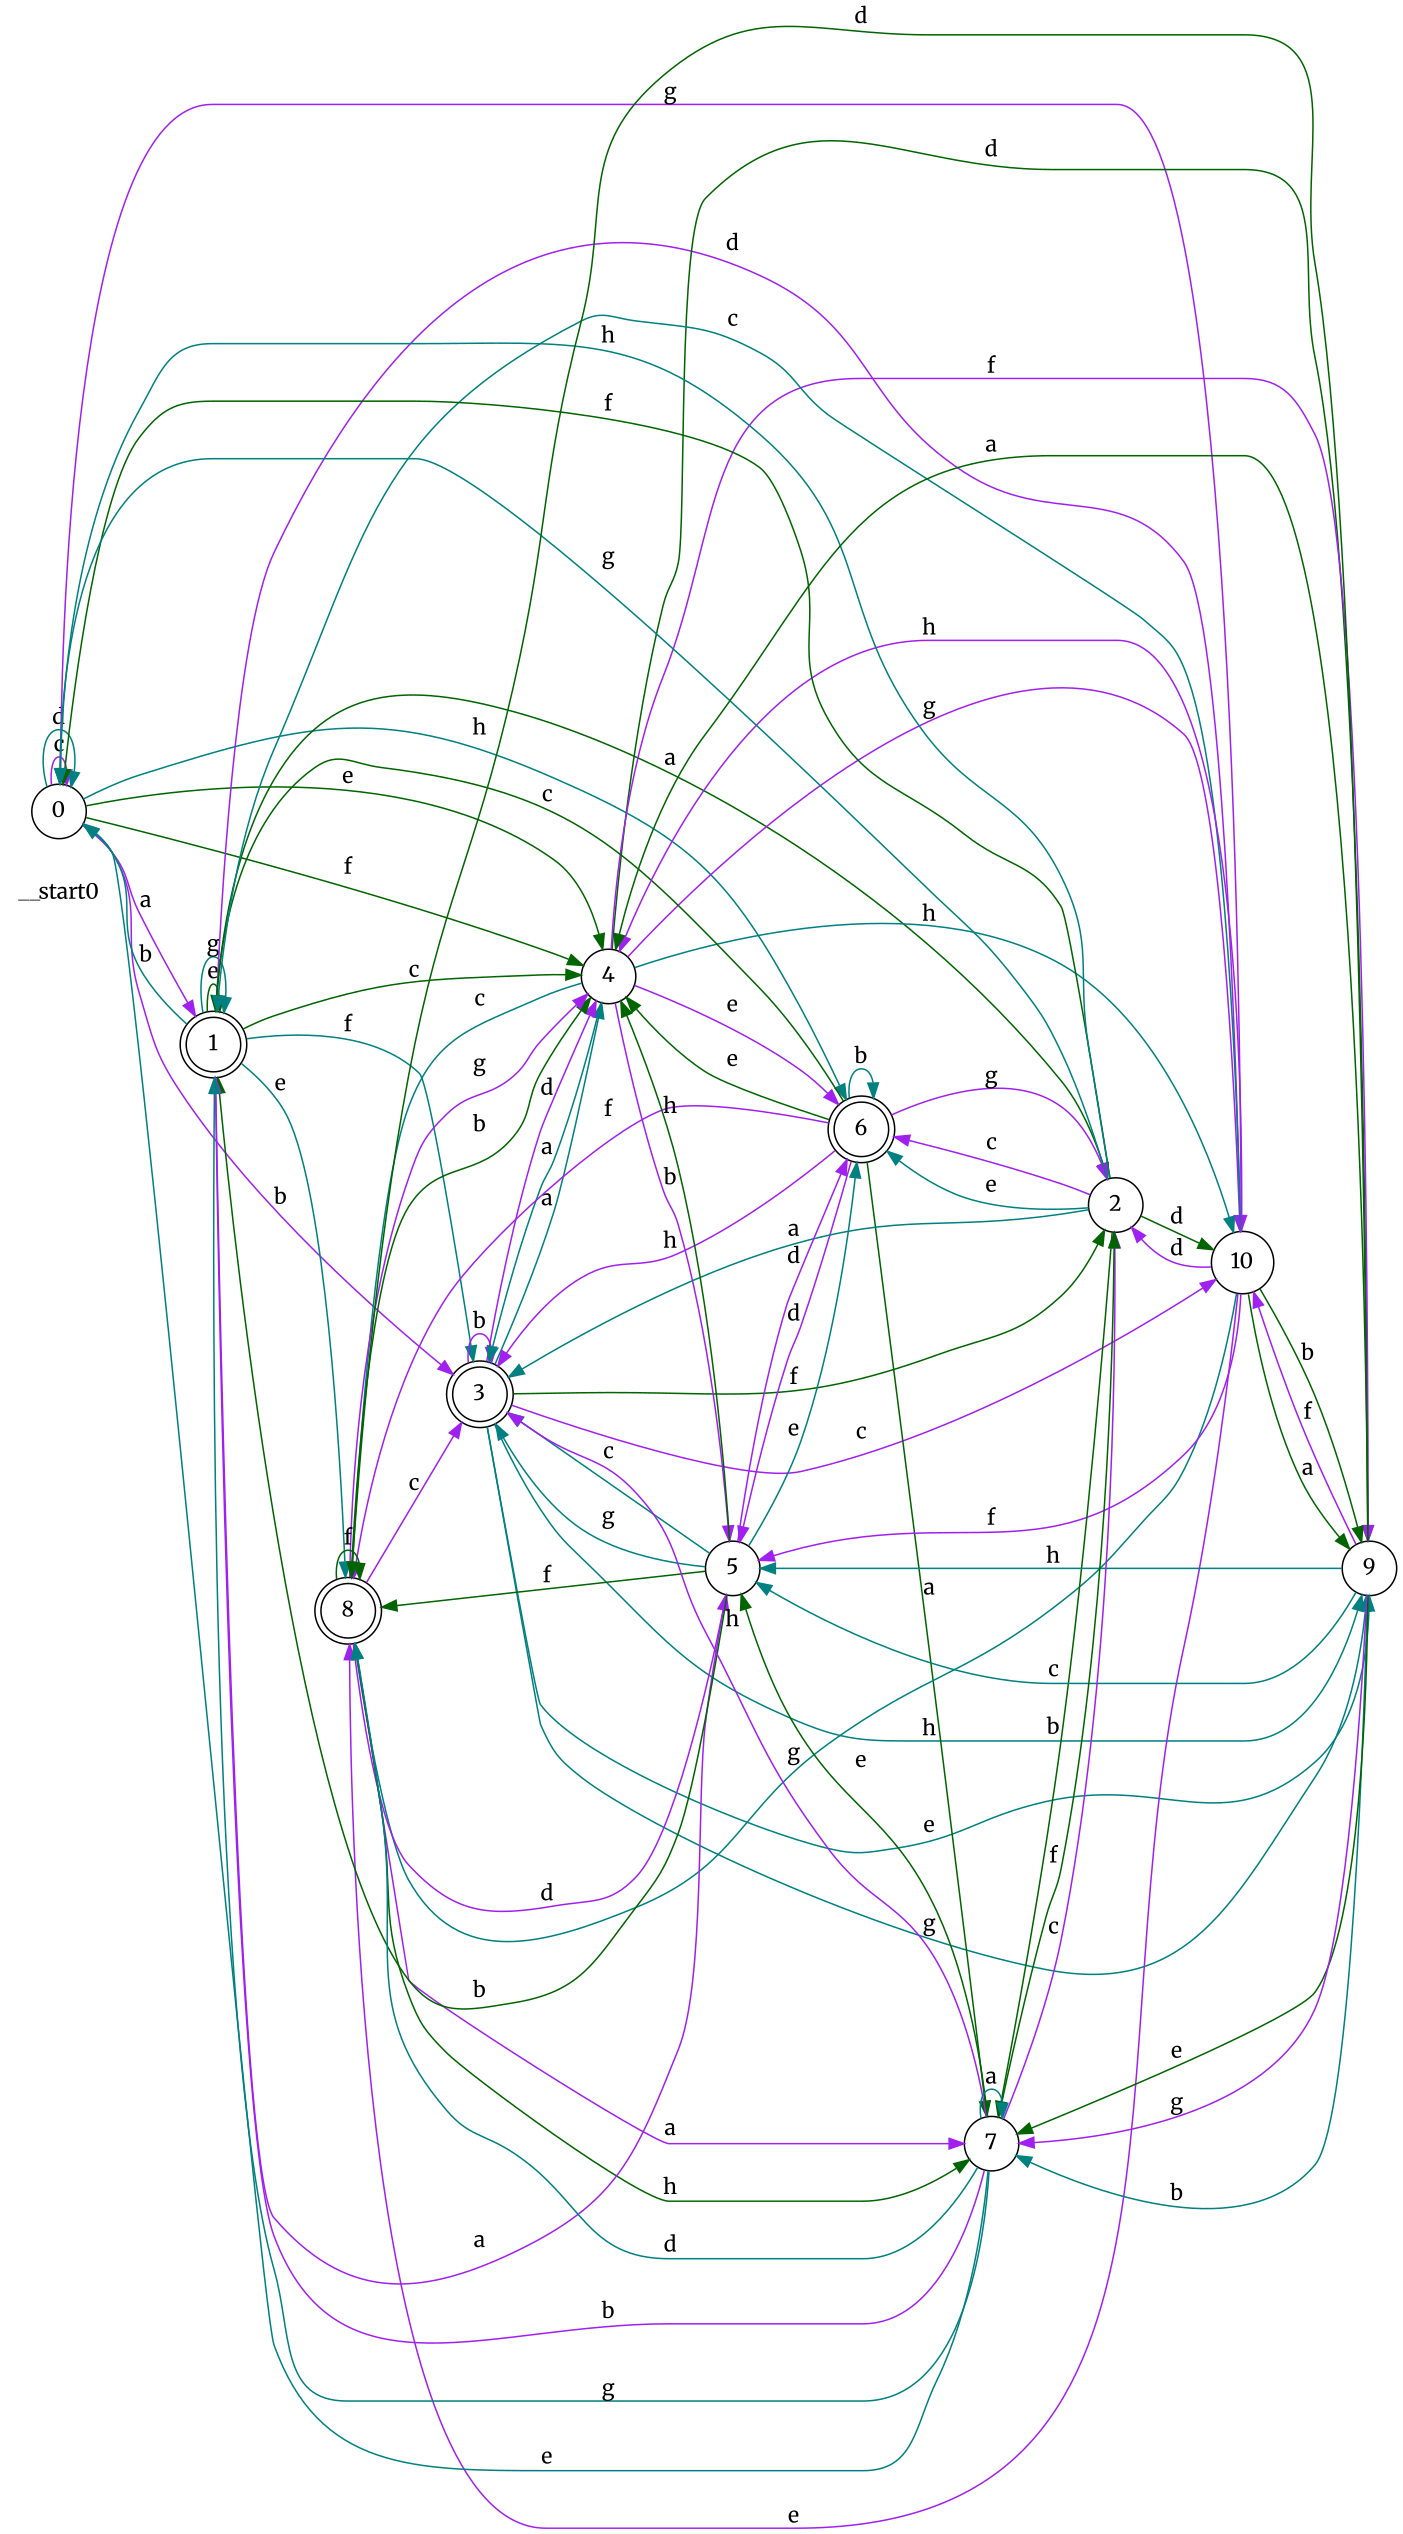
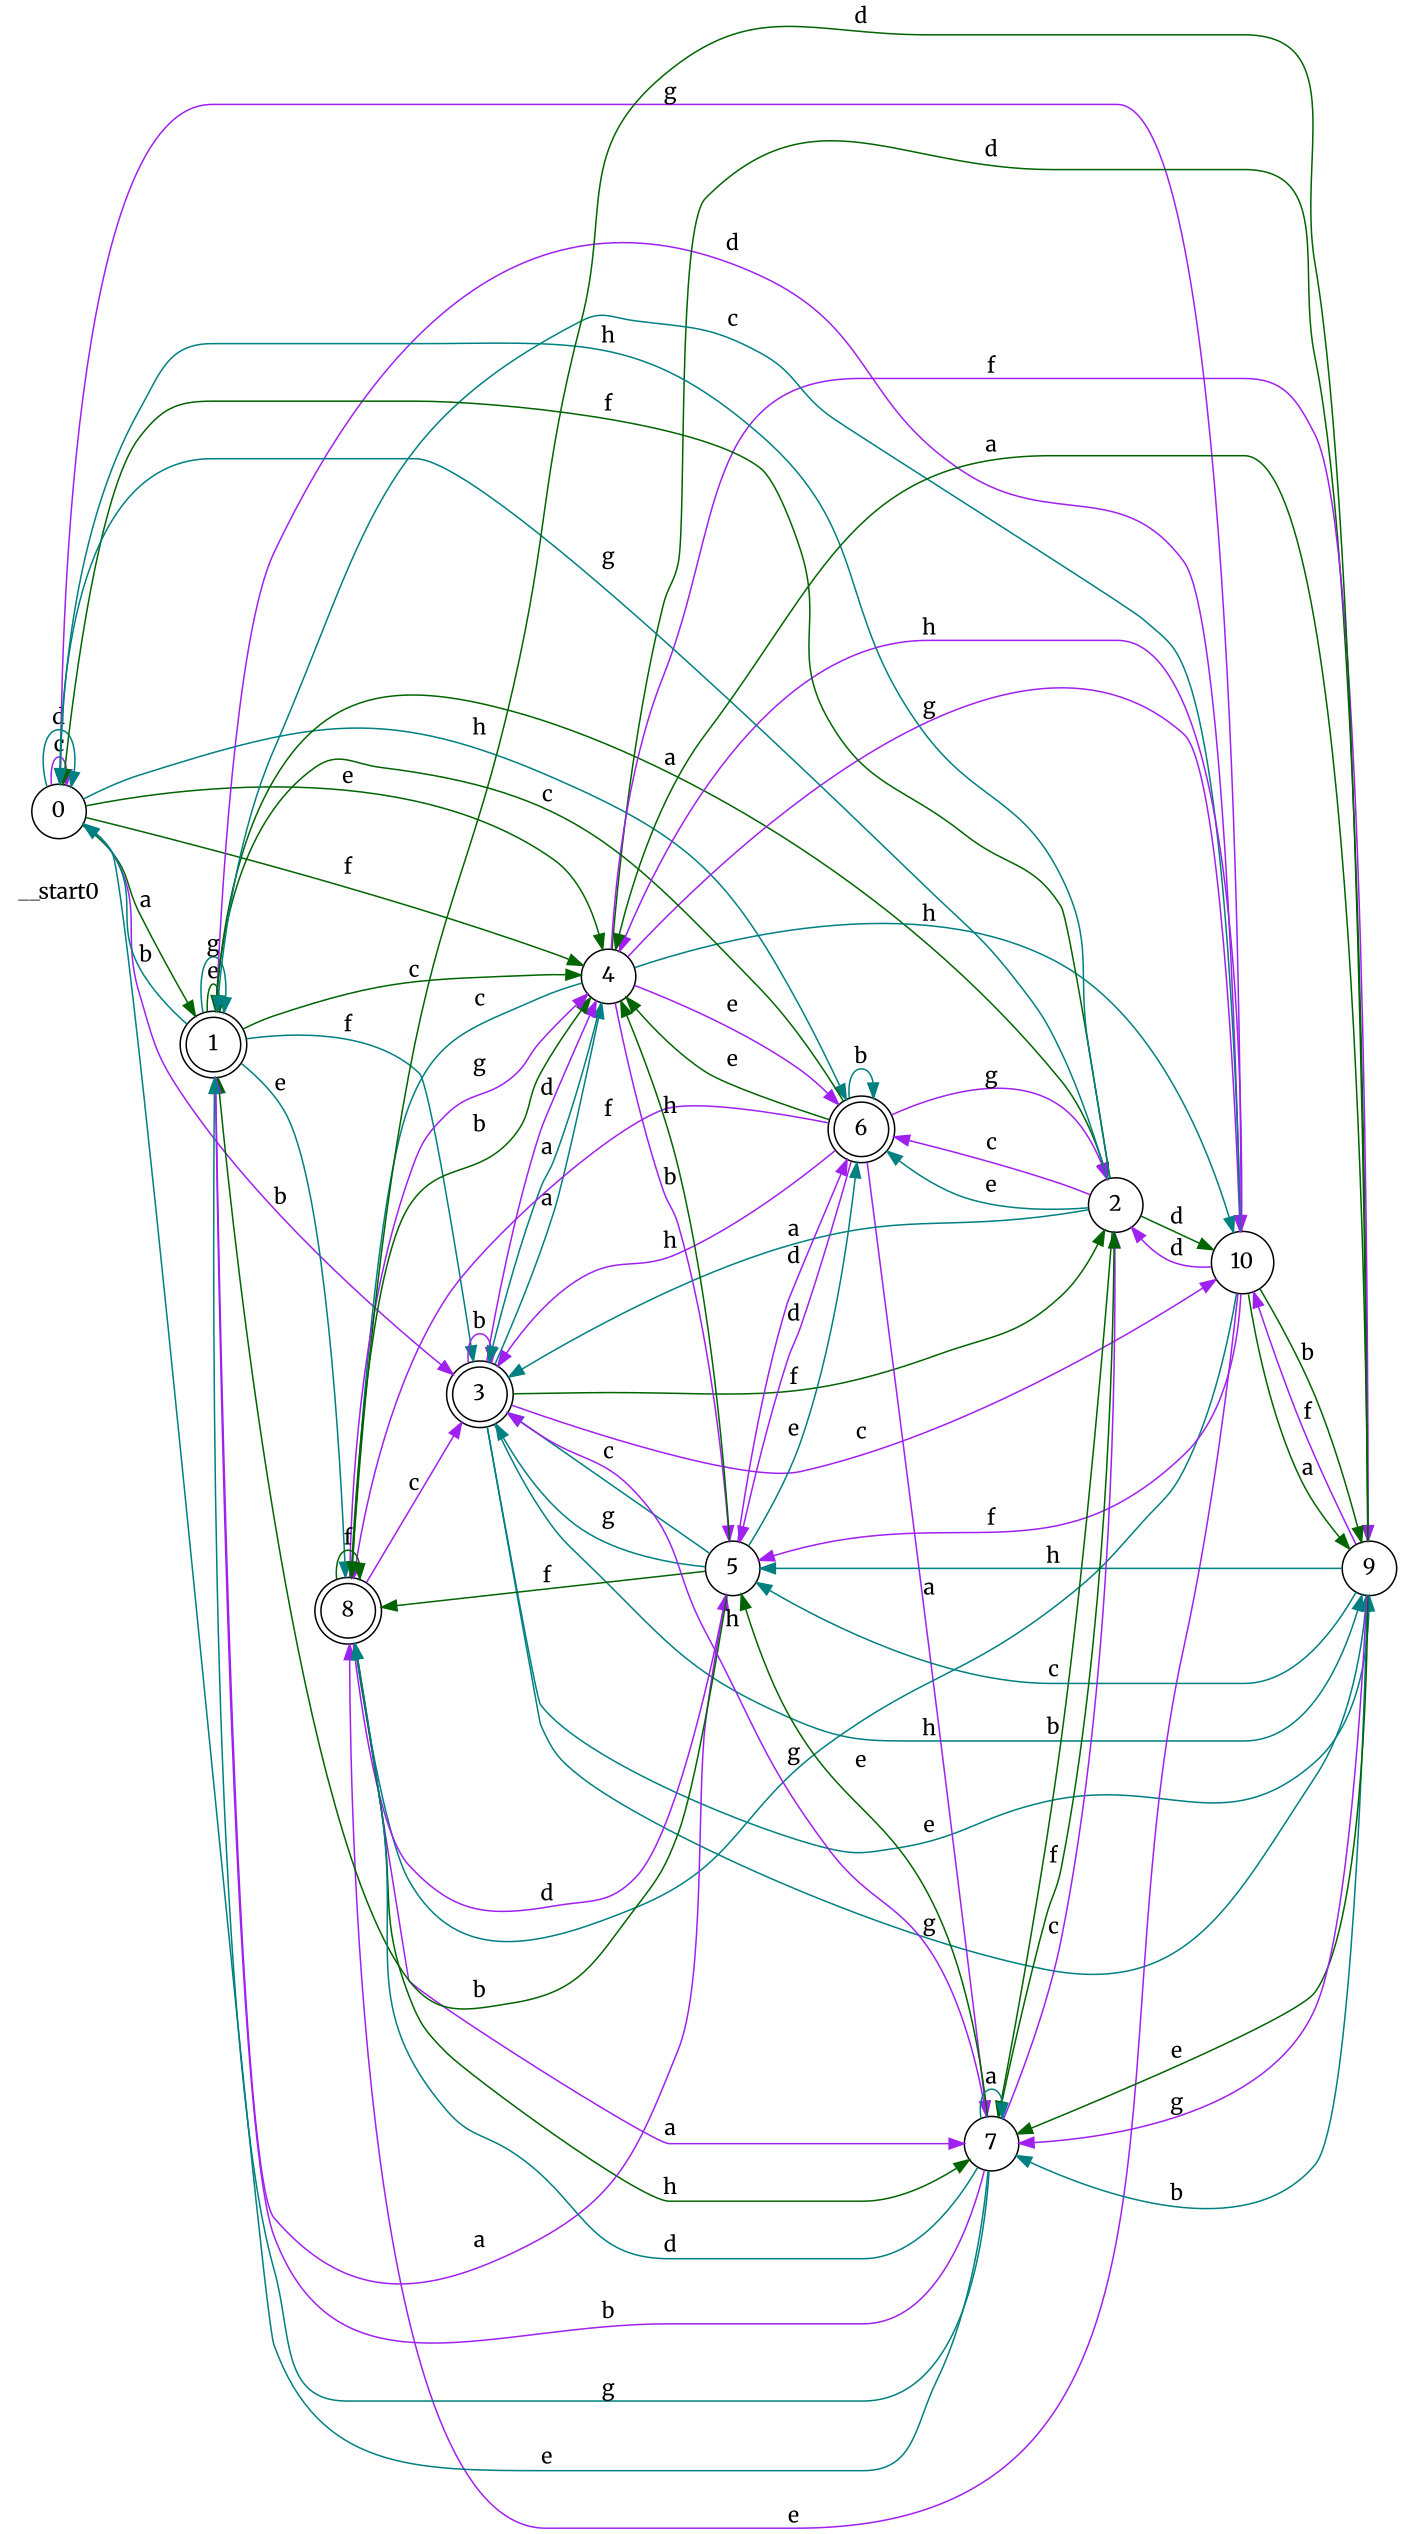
(141, 915) -> (141, 915)
(927, 1632) -> (927, 1632)
